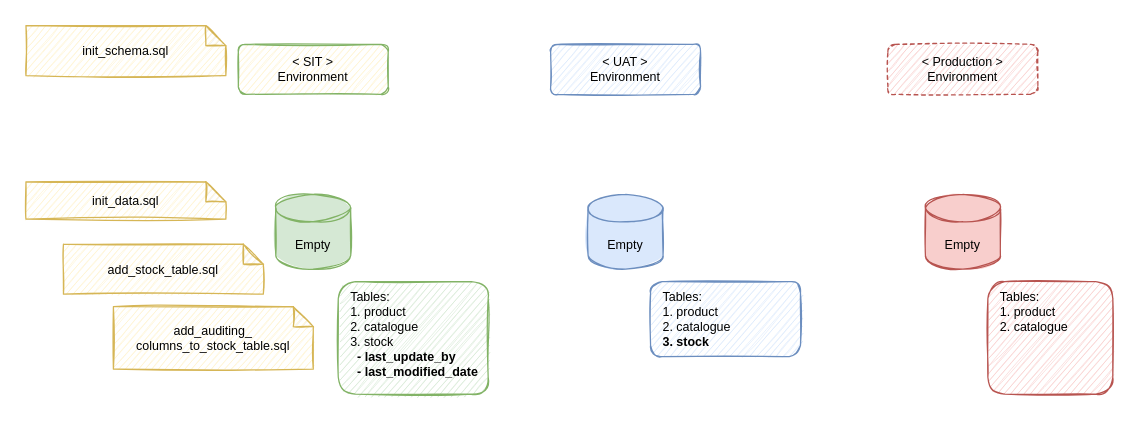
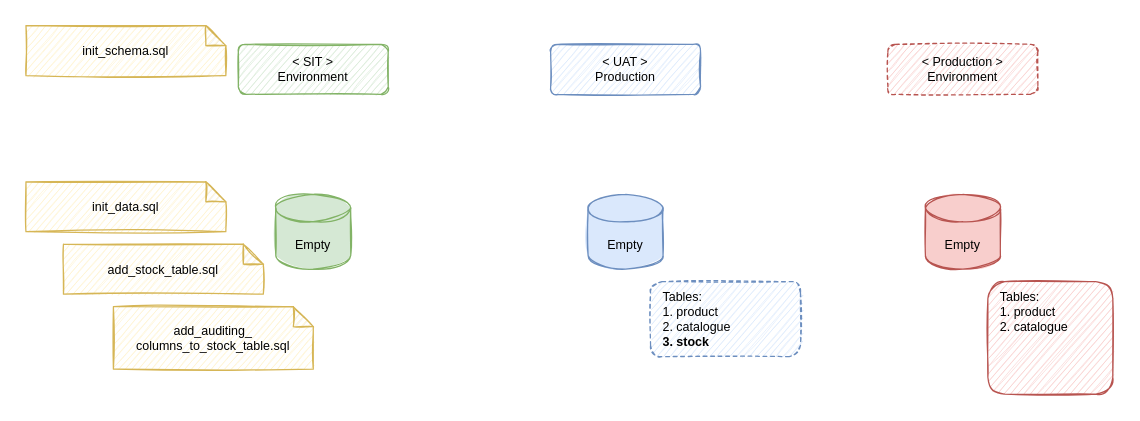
(313, 69) -> (313, 69)
(626, 69) -> (626, 69)
(126, 201) -> (126, 207)
(726, 319) -> (726, 319)
(413, 338) -> none
